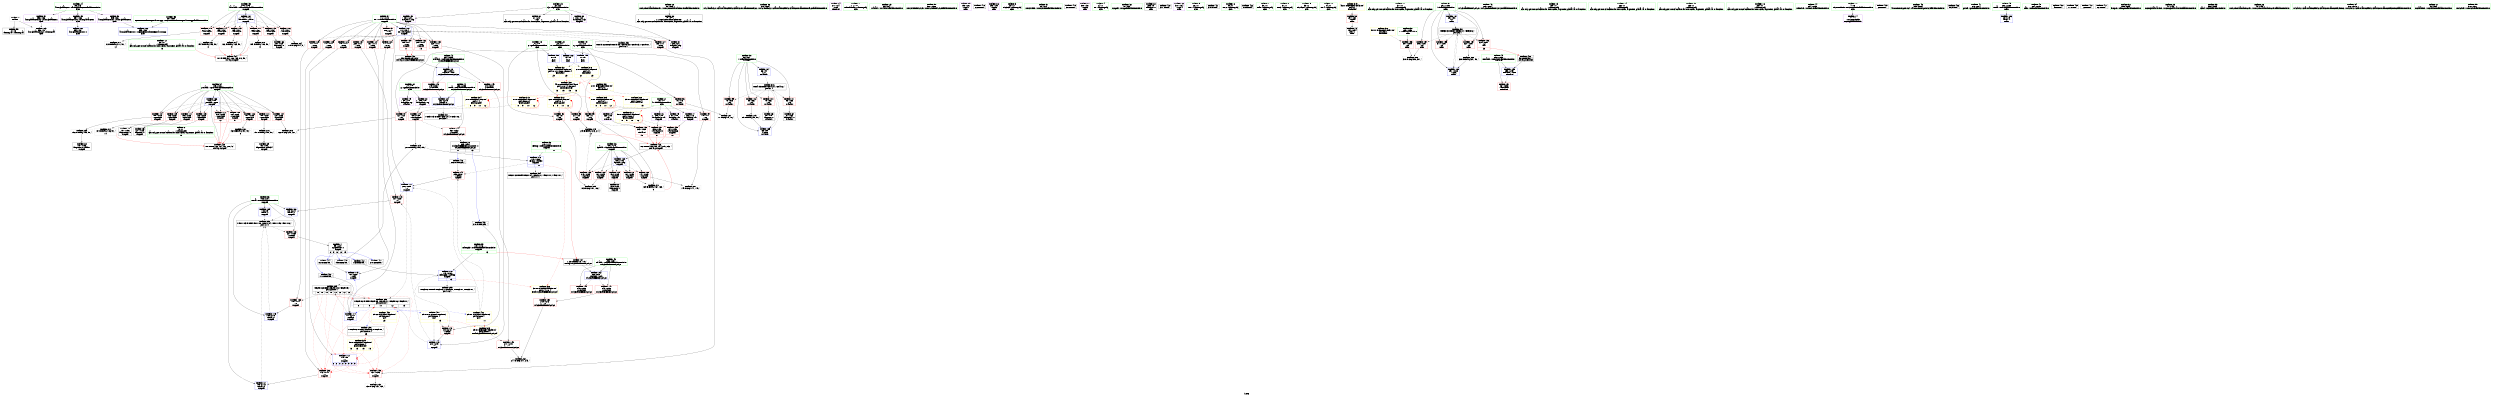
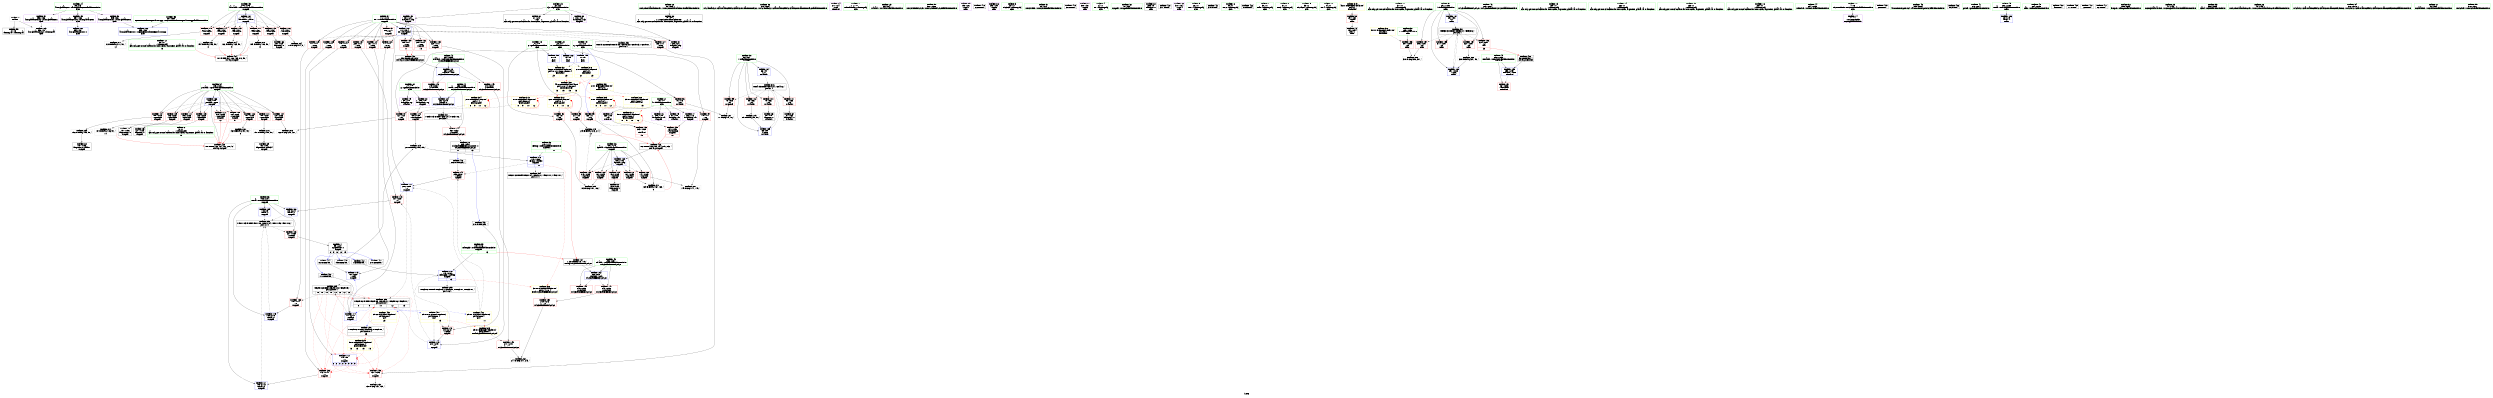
(595, 79) -> (595, 79)
(729, 104) -> (729, 104)
(431, 125) -> (448, 123)
(657, 132) -> none
(546, 148) -> (546, 148)
